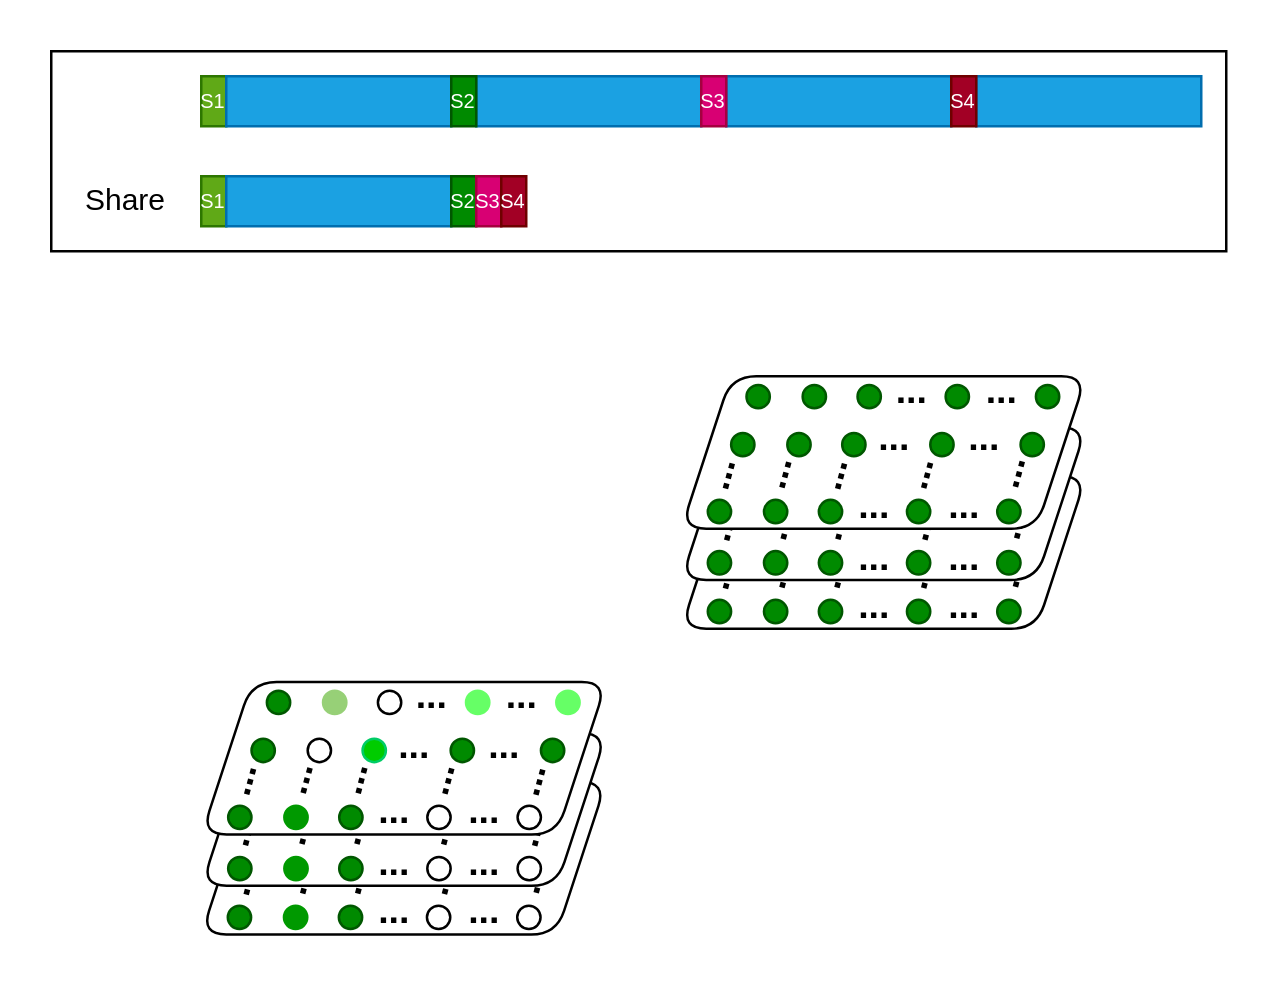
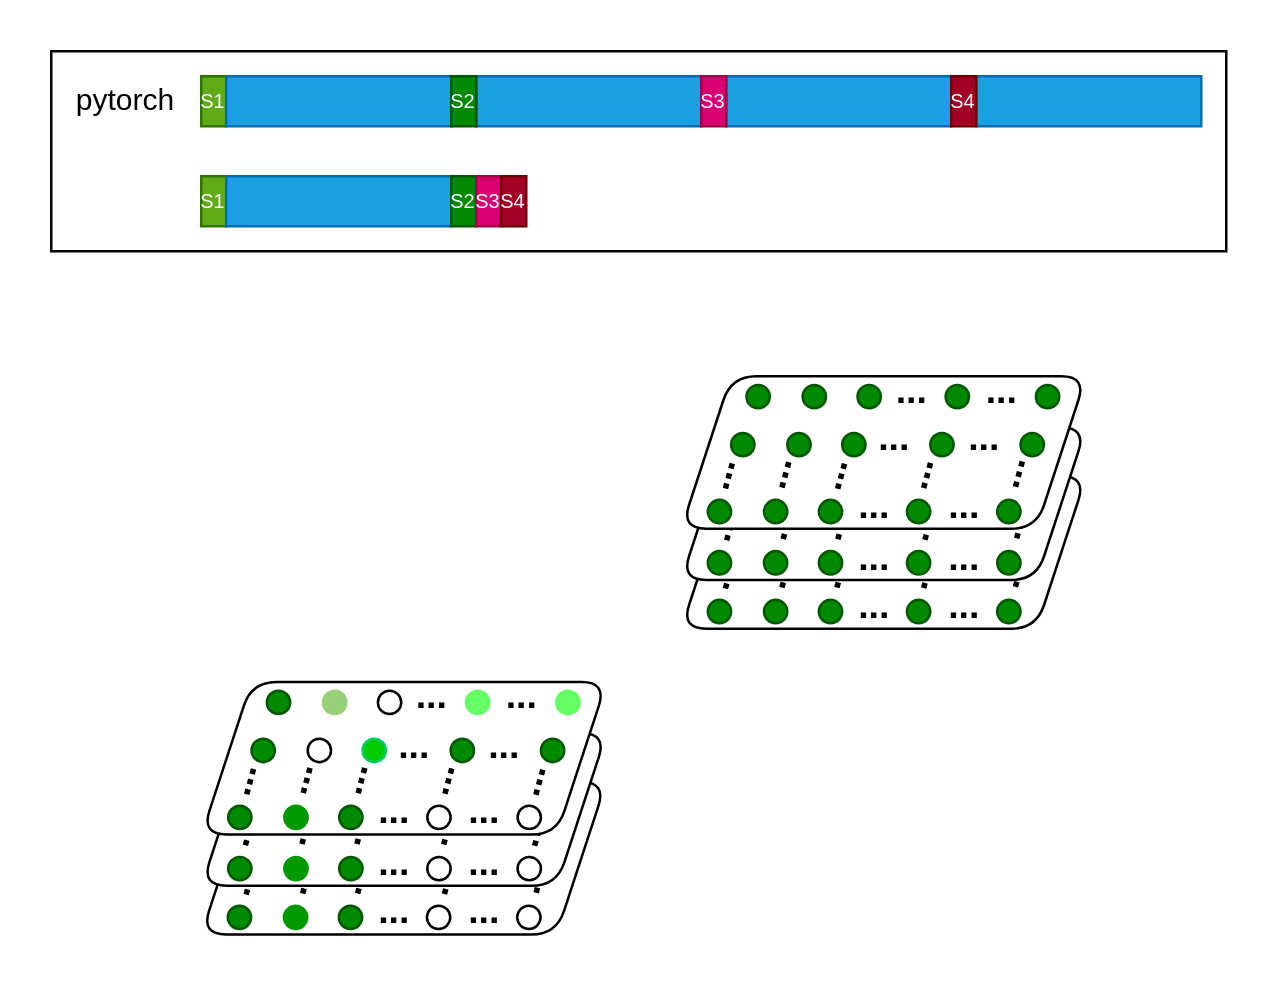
none -> (126, 101)
(126, 201) -> none
